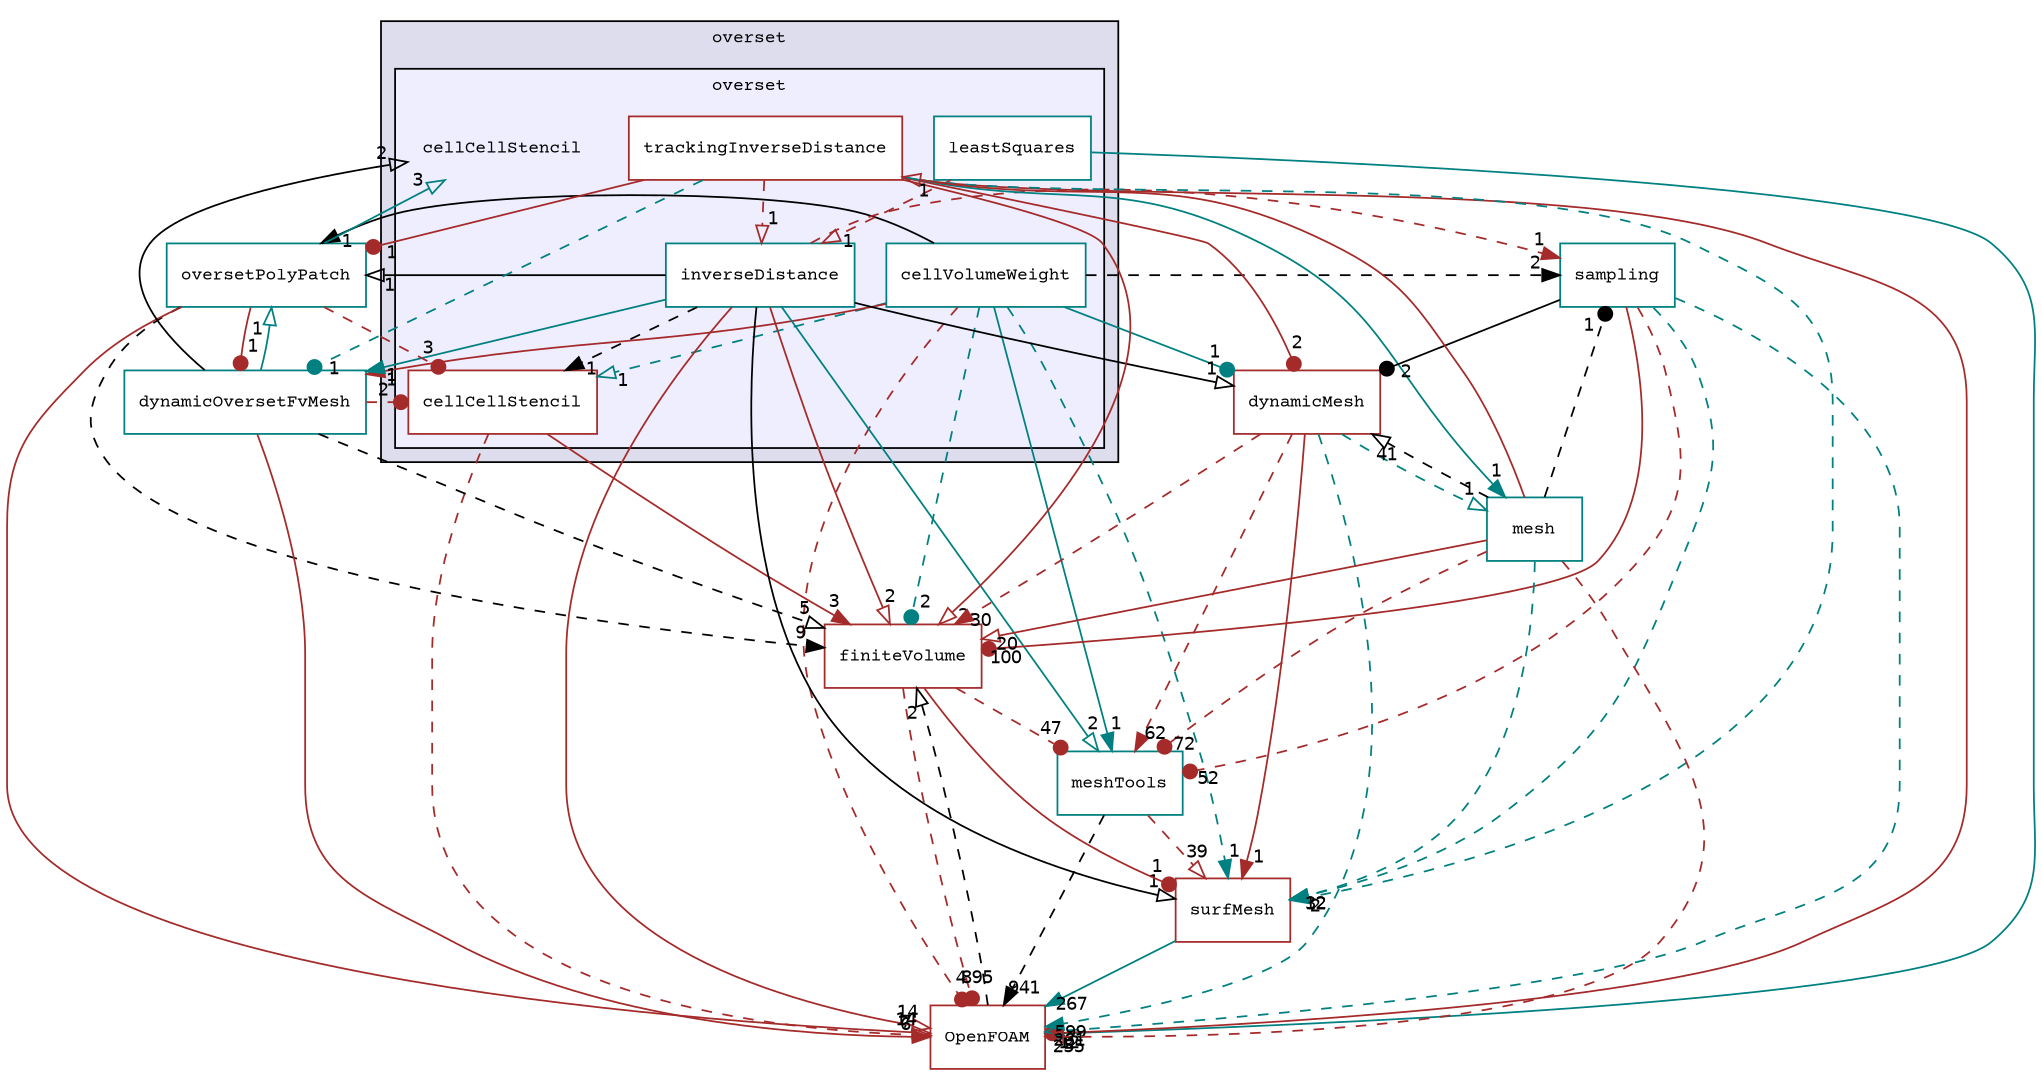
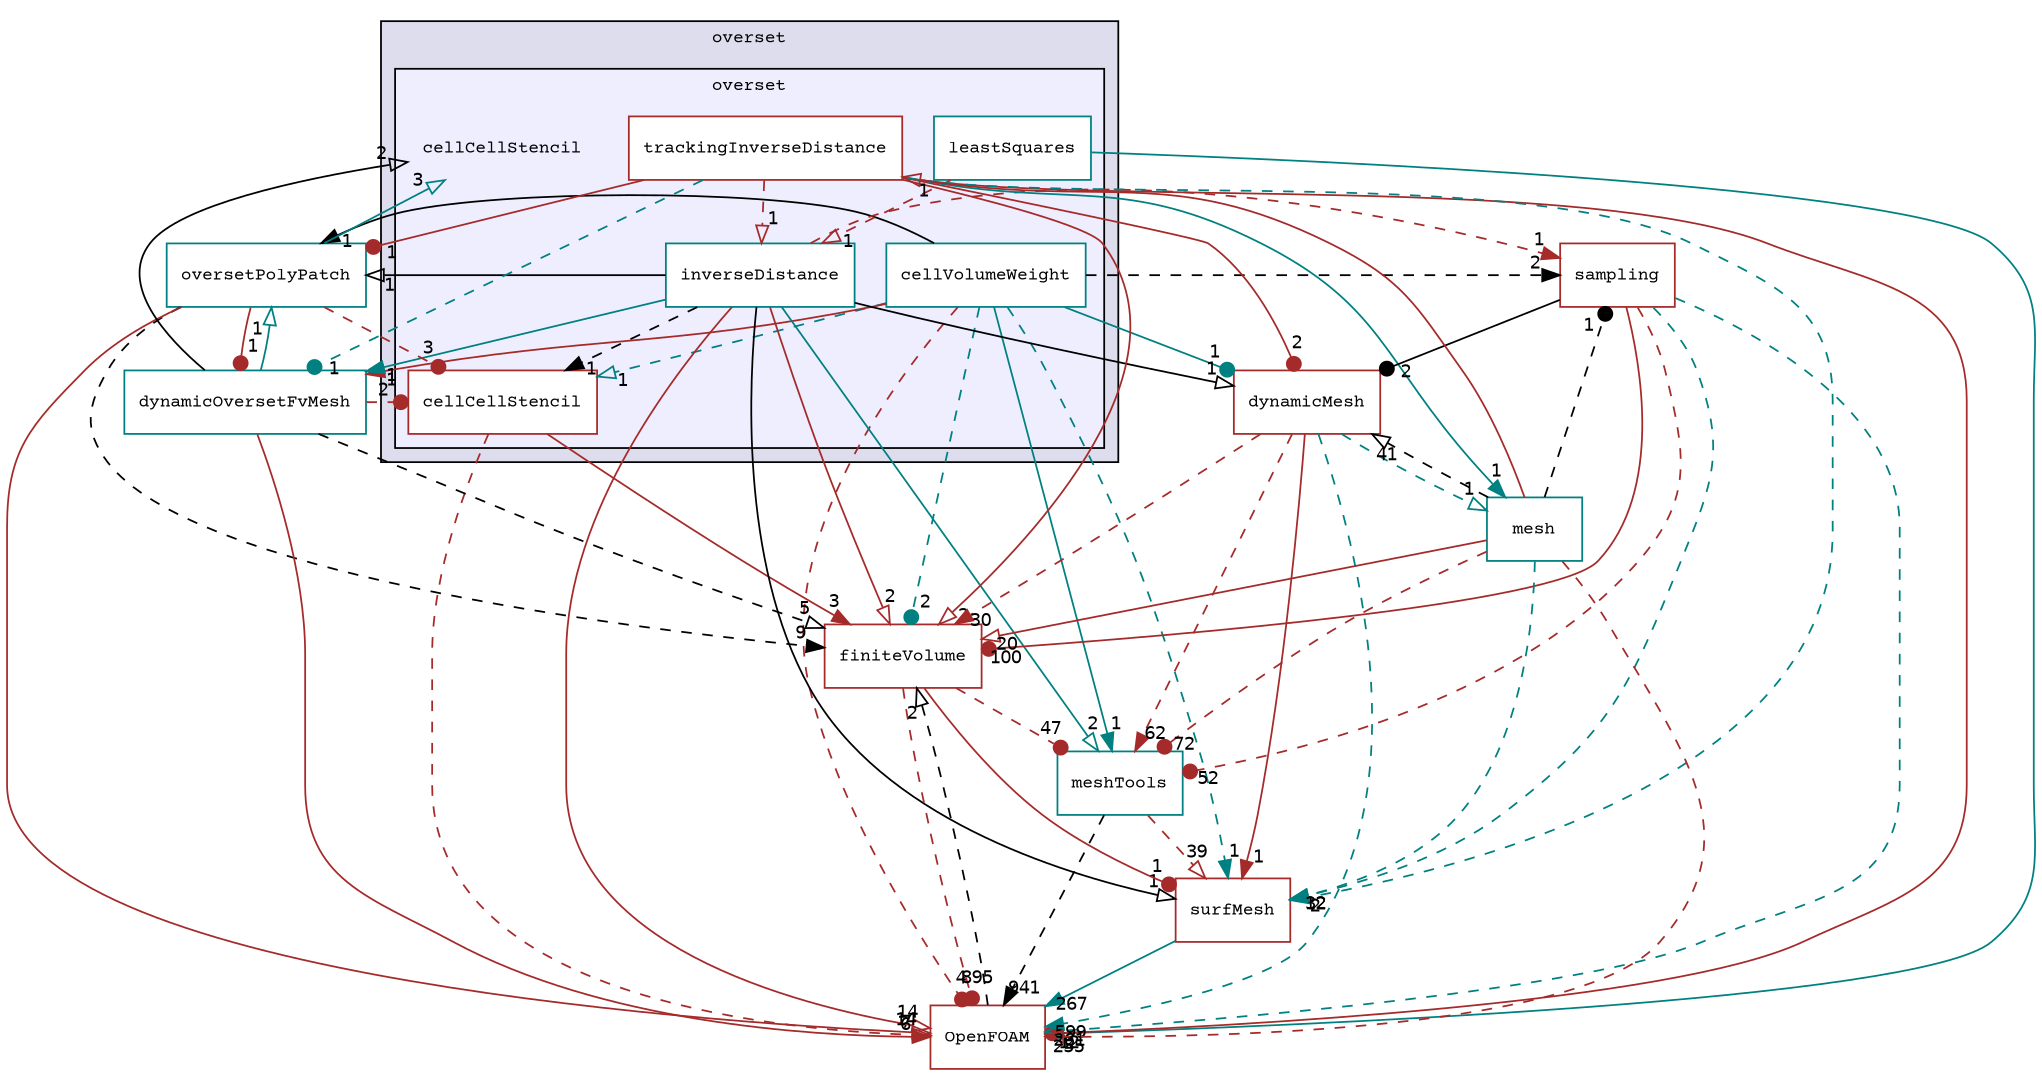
(1617, 275) -> (1617, 275)
